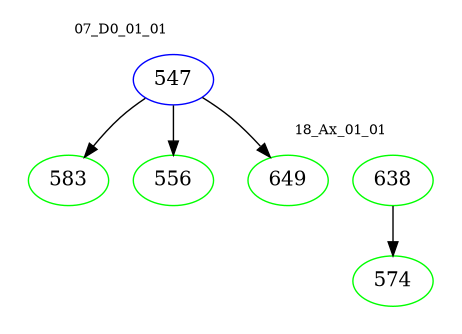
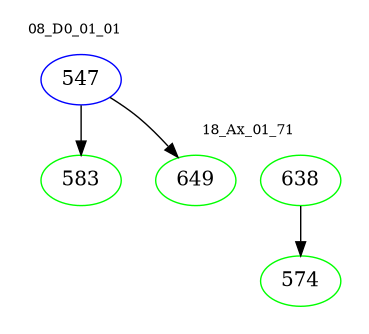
(121, 30) -> (75, 30)
(341, 131) -> (248, 131)
(173, 180) -> none
